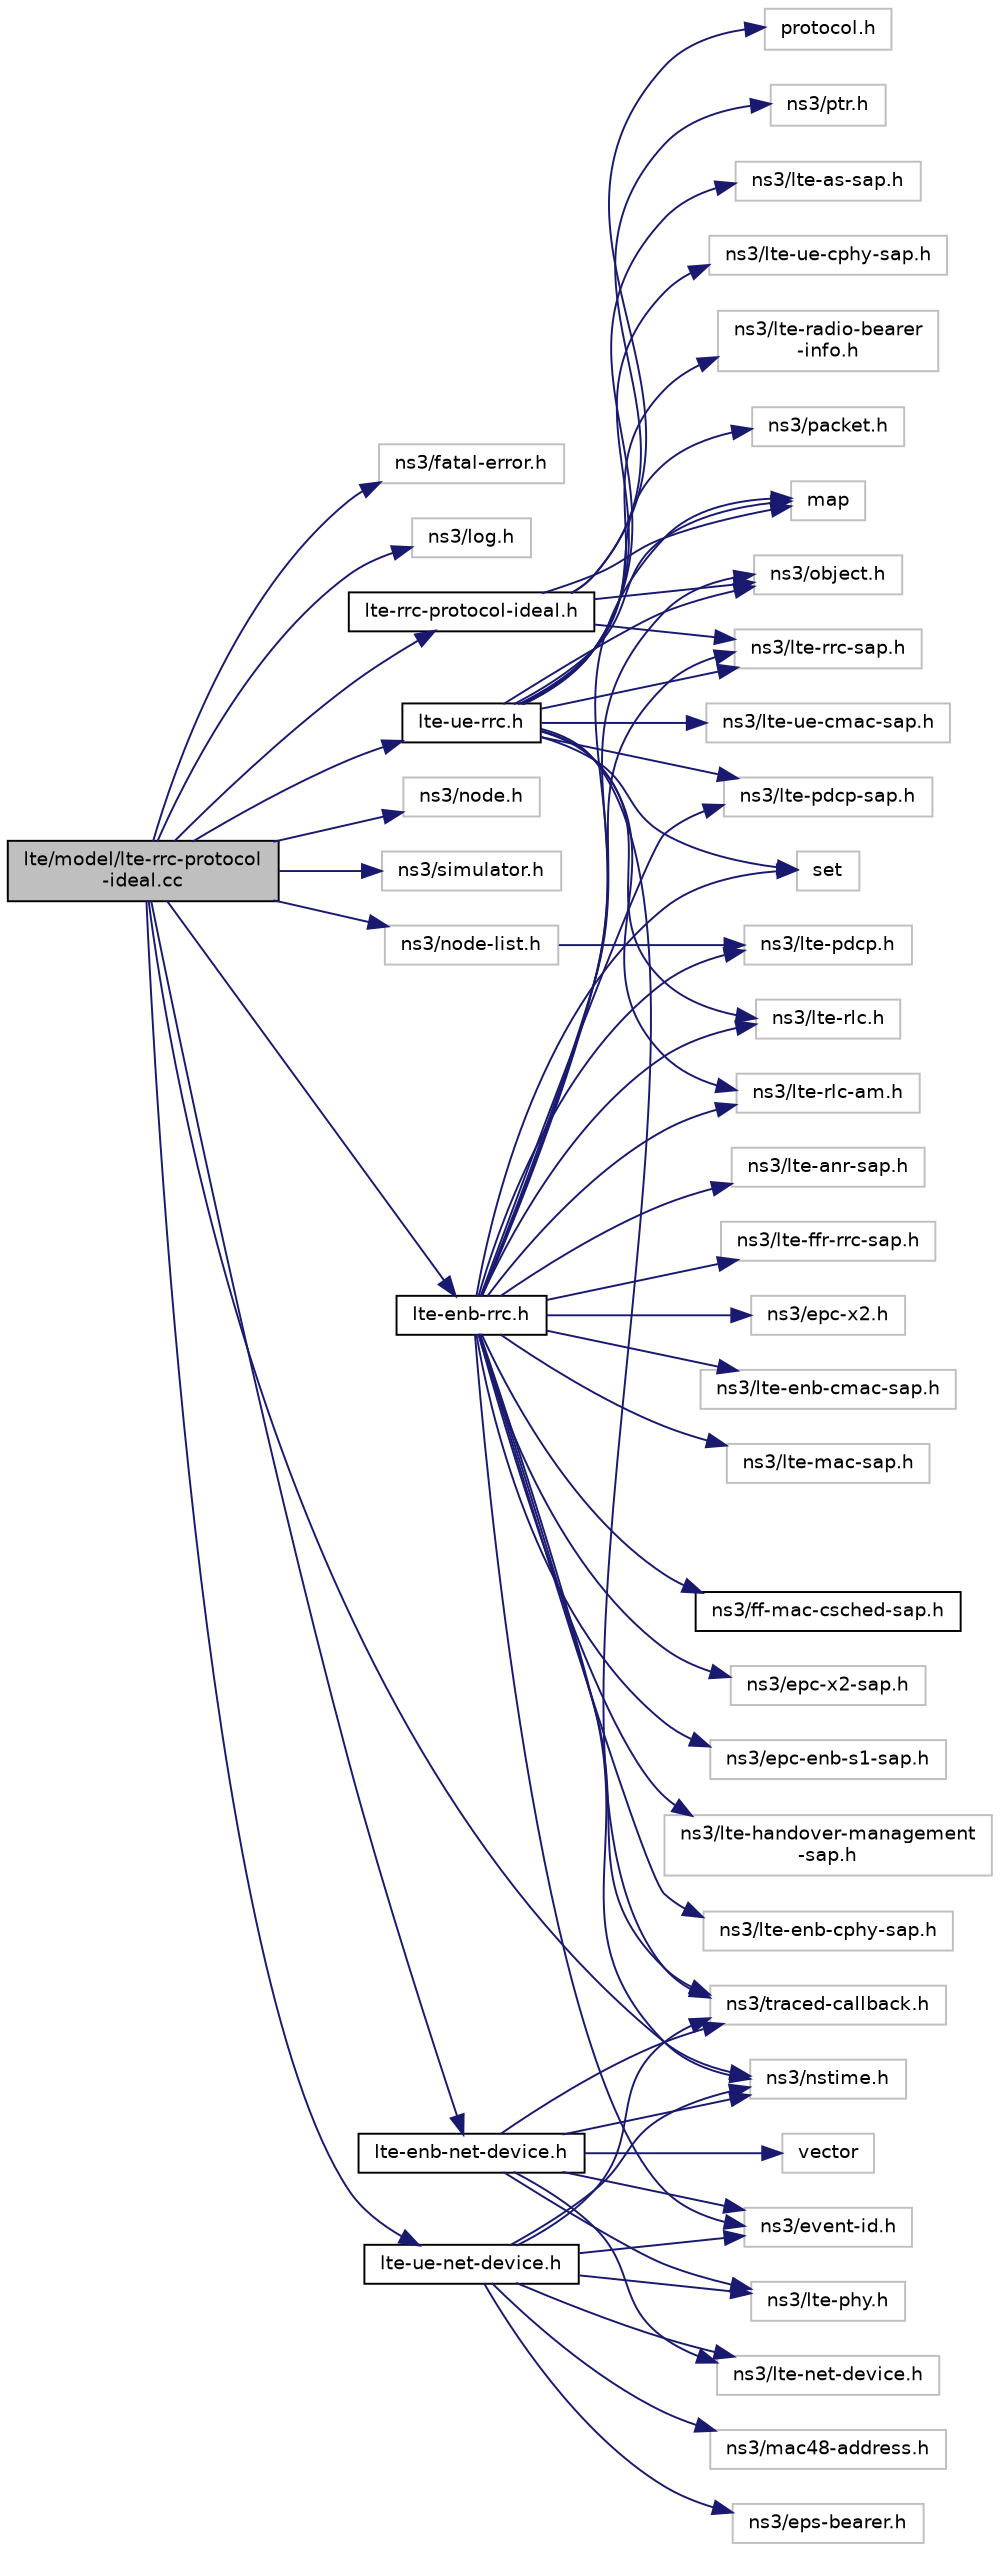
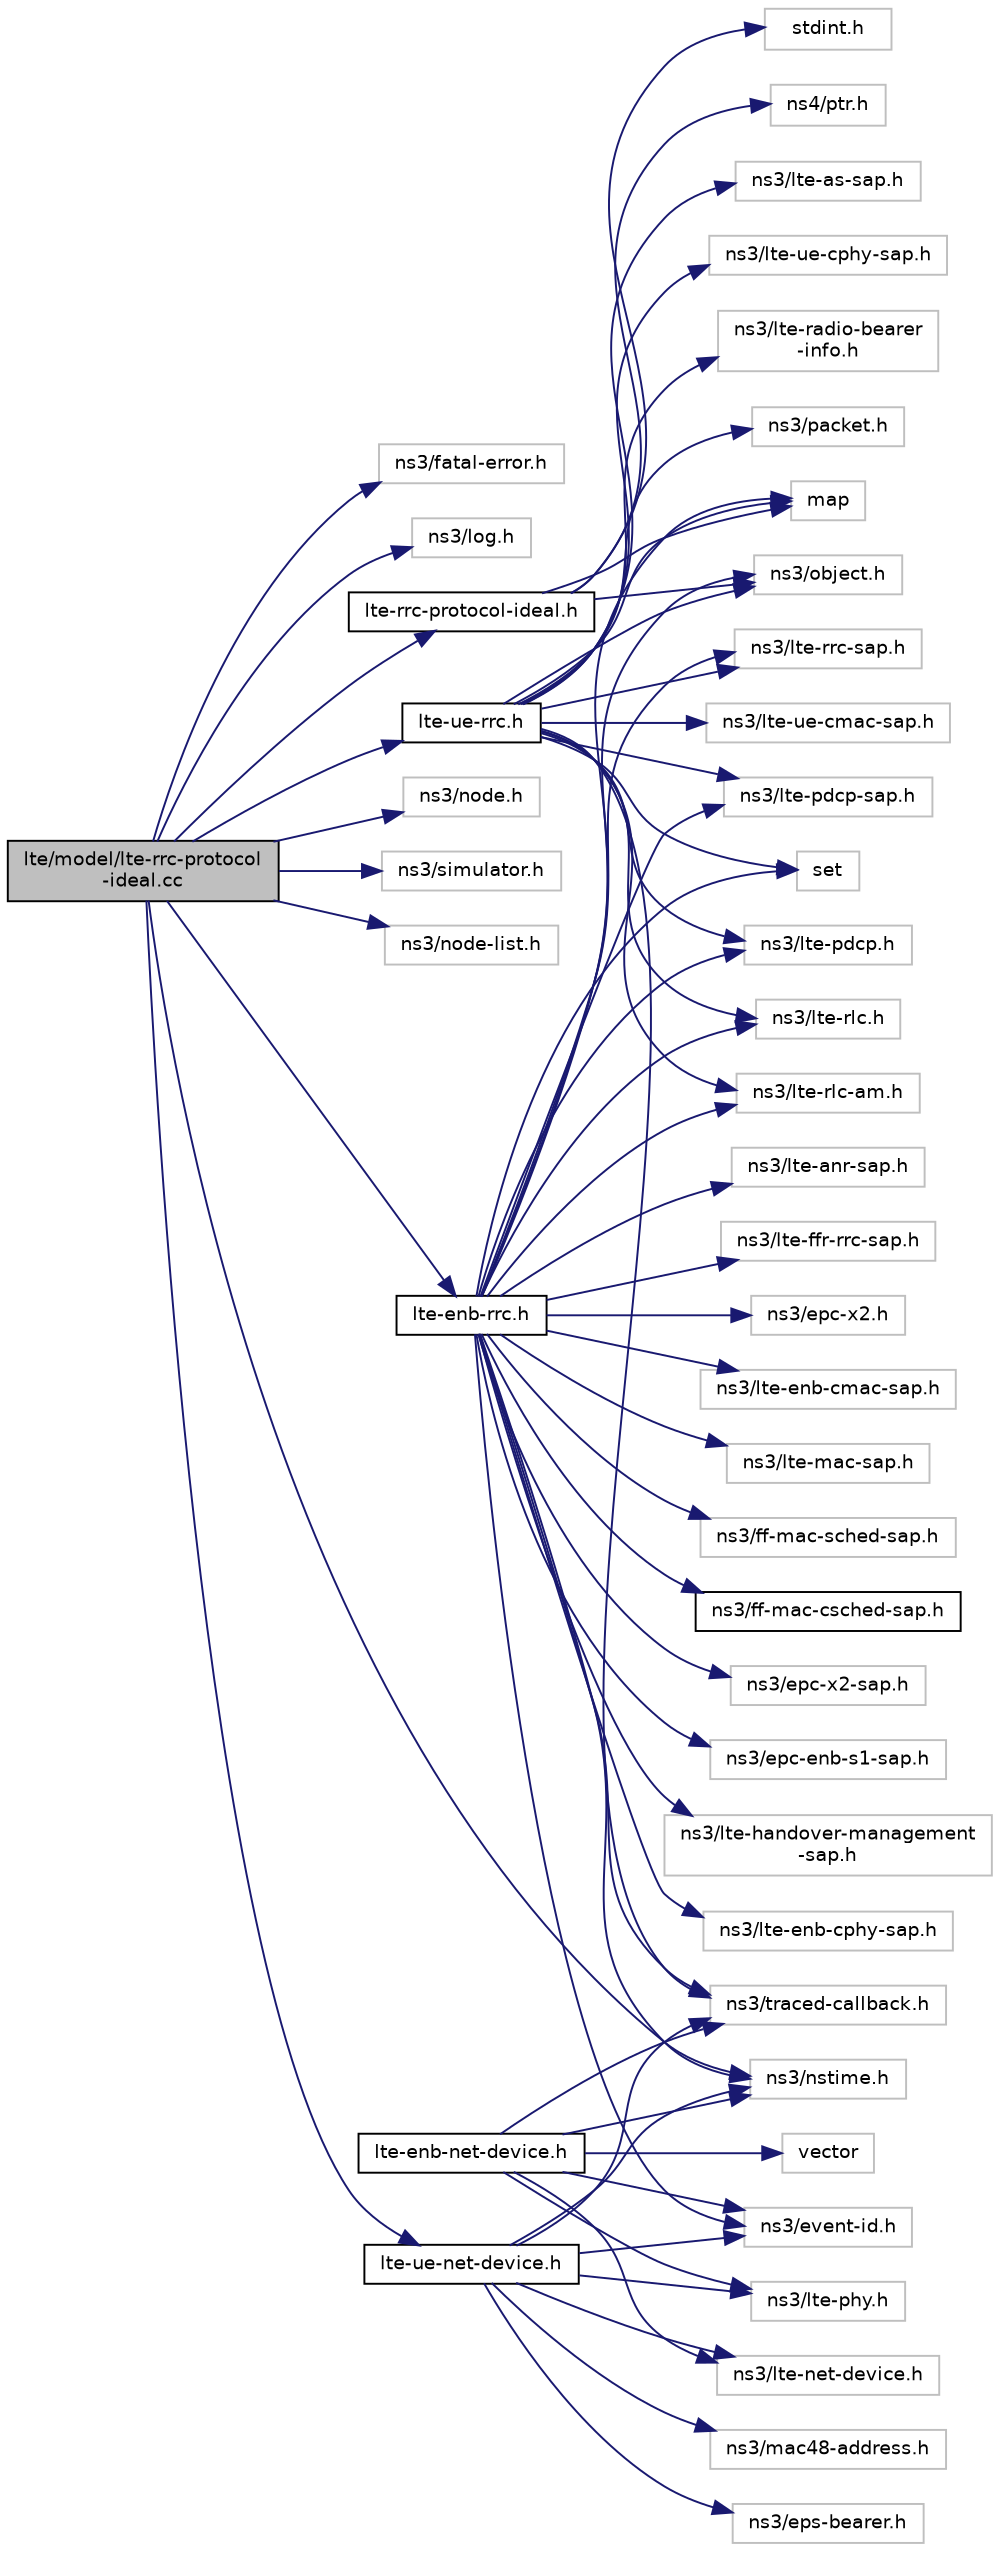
(828, 29) -> (828, 29)
(828, 105) -> (828, 105)
(664, 632) -> none
(658, 945) -> (655, 898)
(286, 1513) -> none
none -> (828, 1537)
